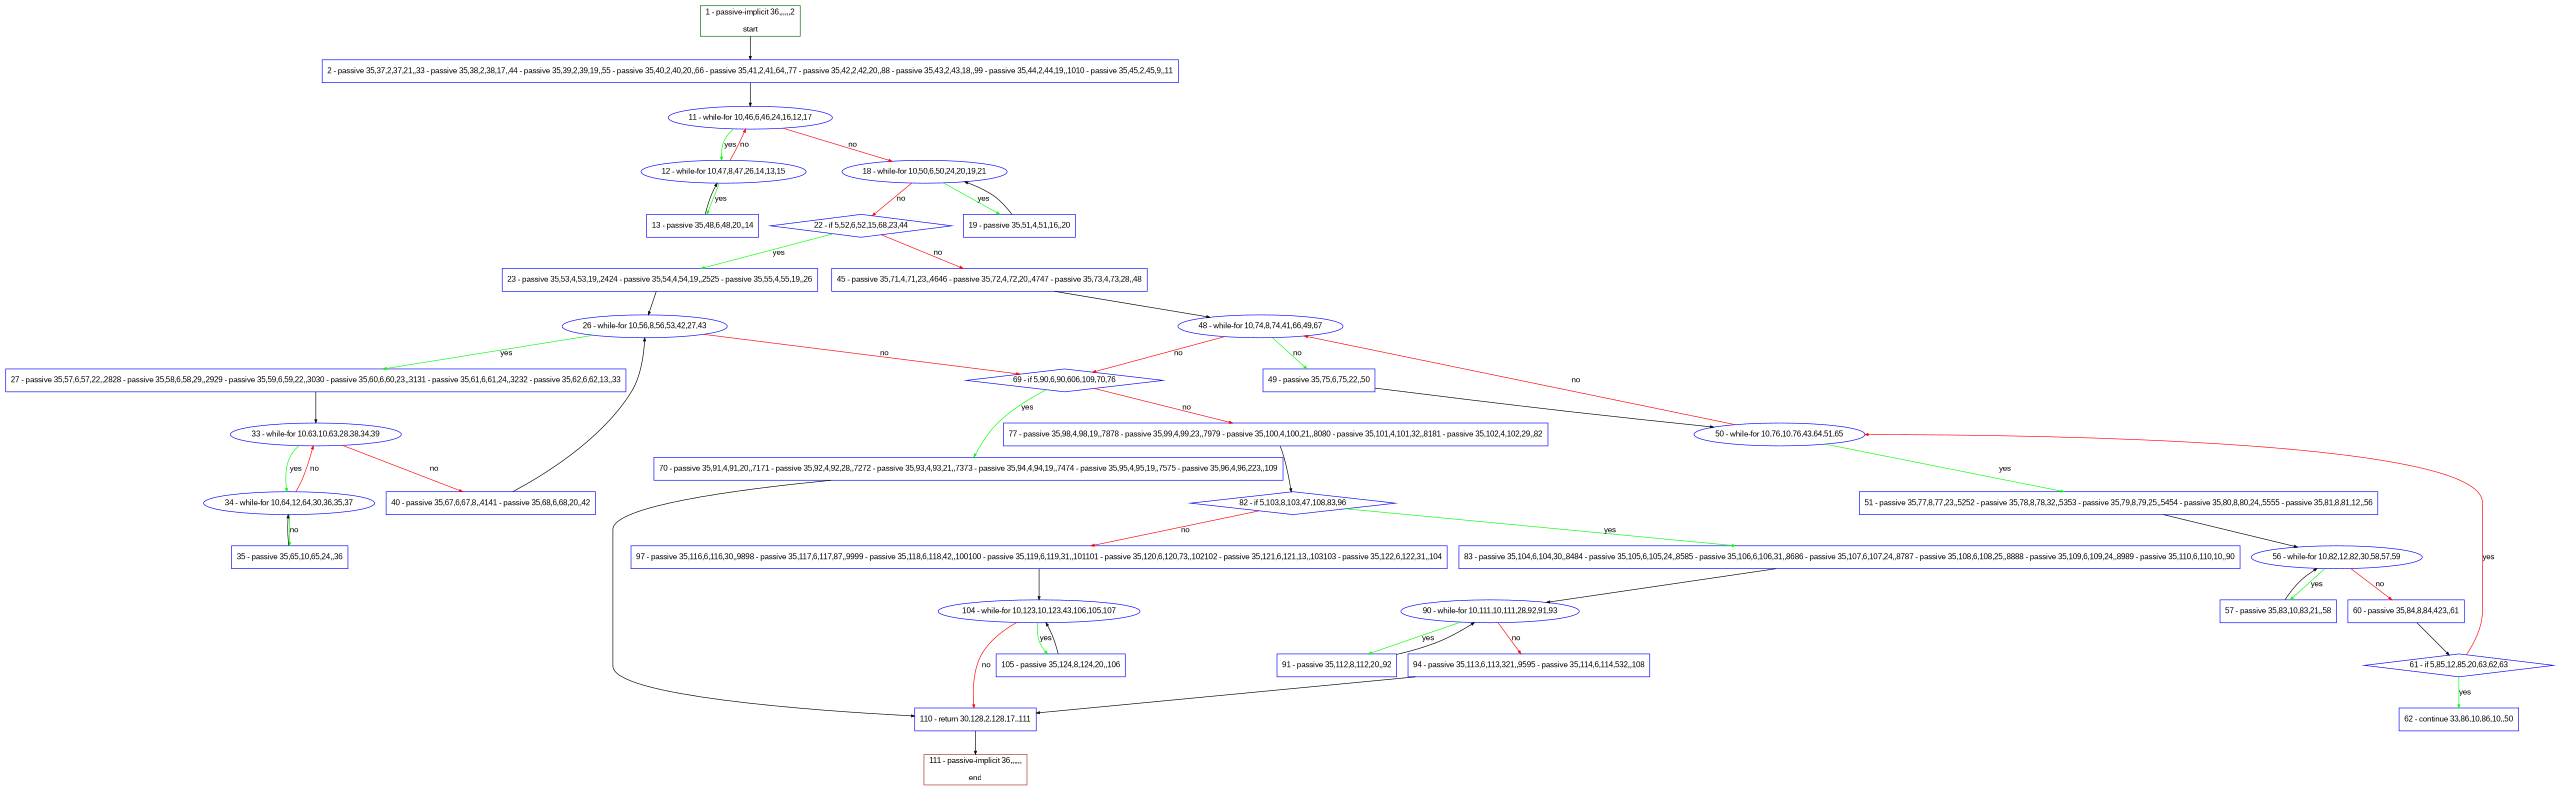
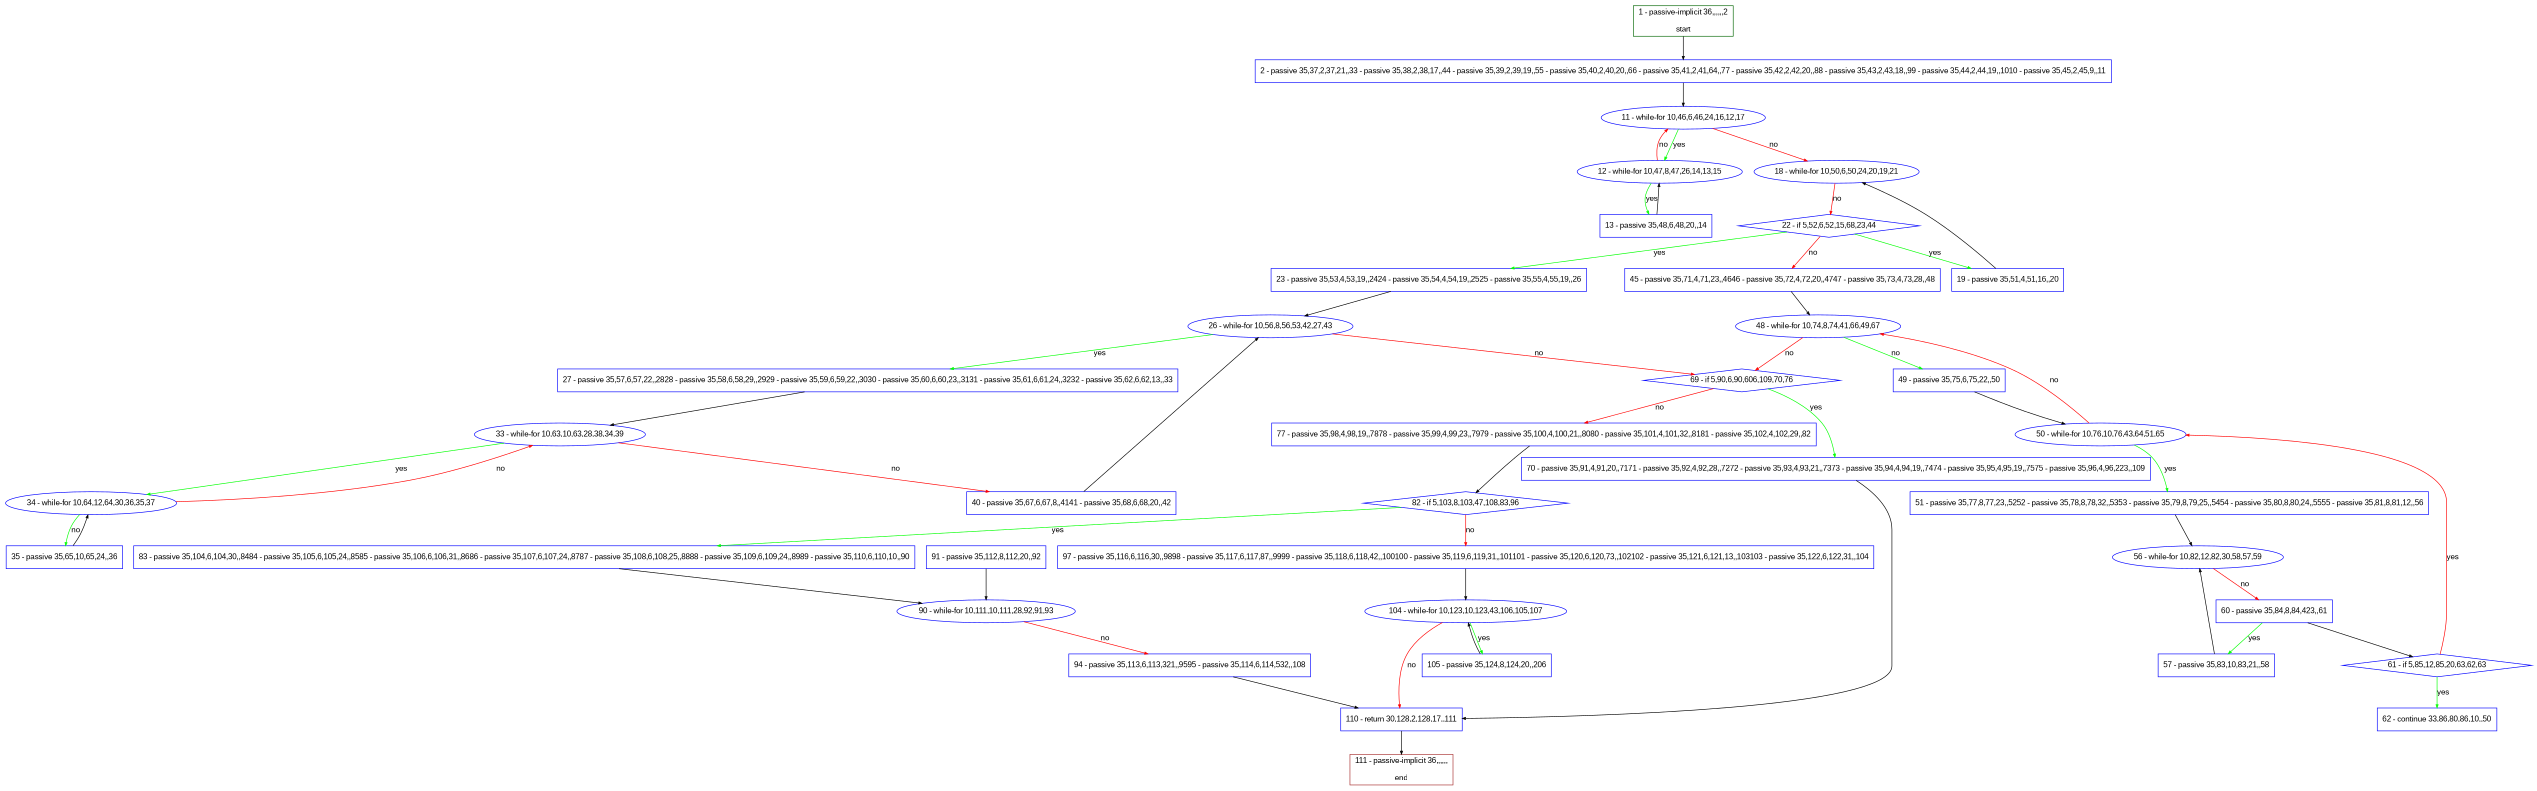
(970, 198) -> (1911, 251)
(2309, 583) -> (2246, 637)
(1416, 637) -> none
(1061, 665) -> (1487, 665)
(2459, 719) -> (2437, 719)
